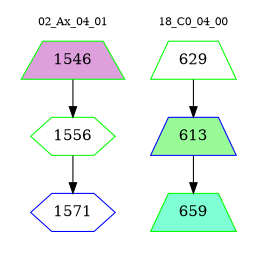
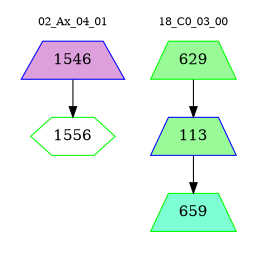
(193, 23) -> (193, 23)
(73, 60) -> (73, 60)
(193, 60) -> (193, 60)
(193, 136) -> (193, 136)
(73, 212) -> none
